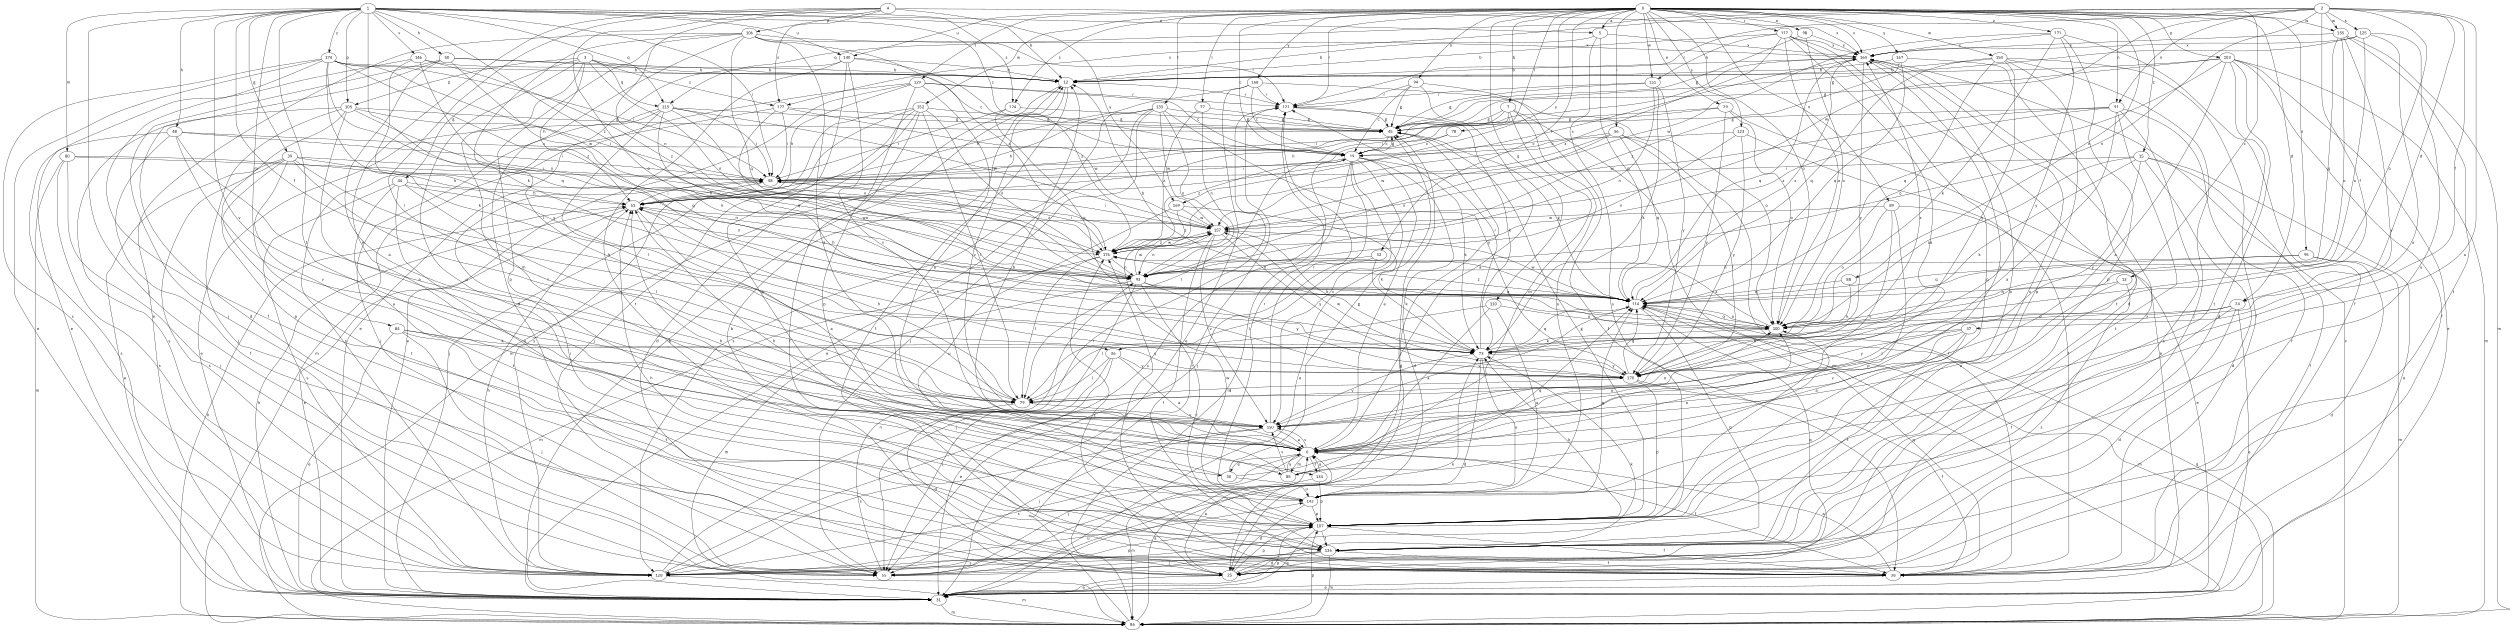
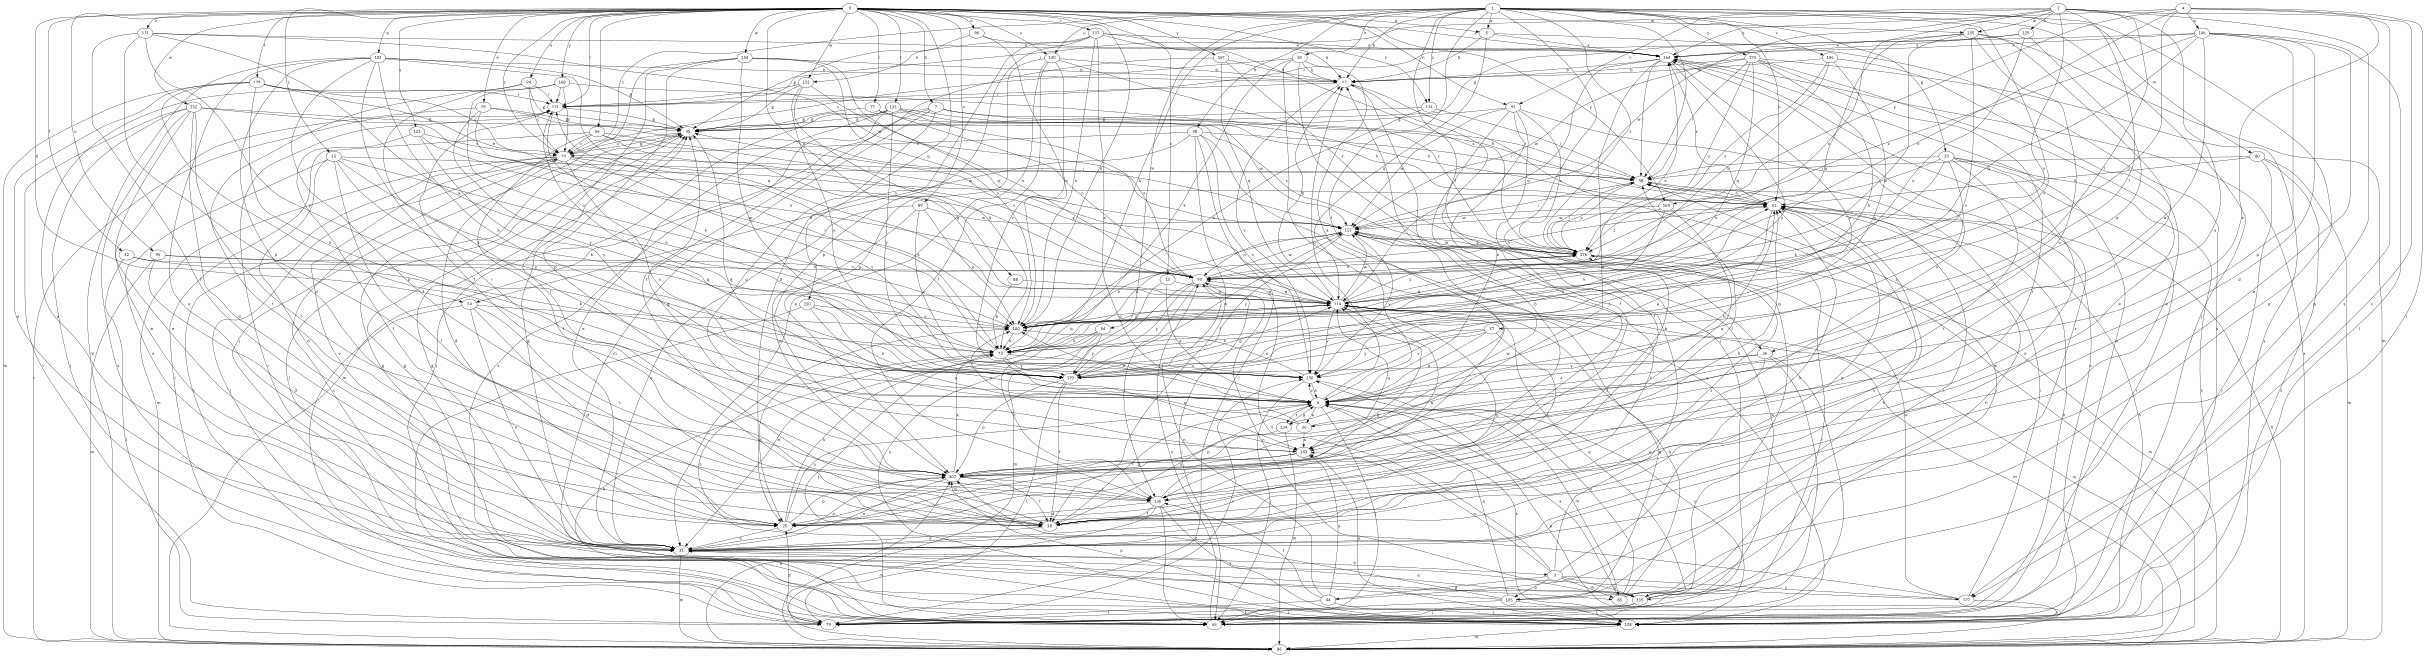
none -> (1741, 31)
(1454, 132) -> none
(2419, 153) -> (852, 206)
(1207, 167) -> (915, 166)
(450, 354) -> (173, 329)
(2061, 428) -> (1847, 351)
(563, 442) -> (1245, 561)
(1677, 536) -> (1338, 452)
